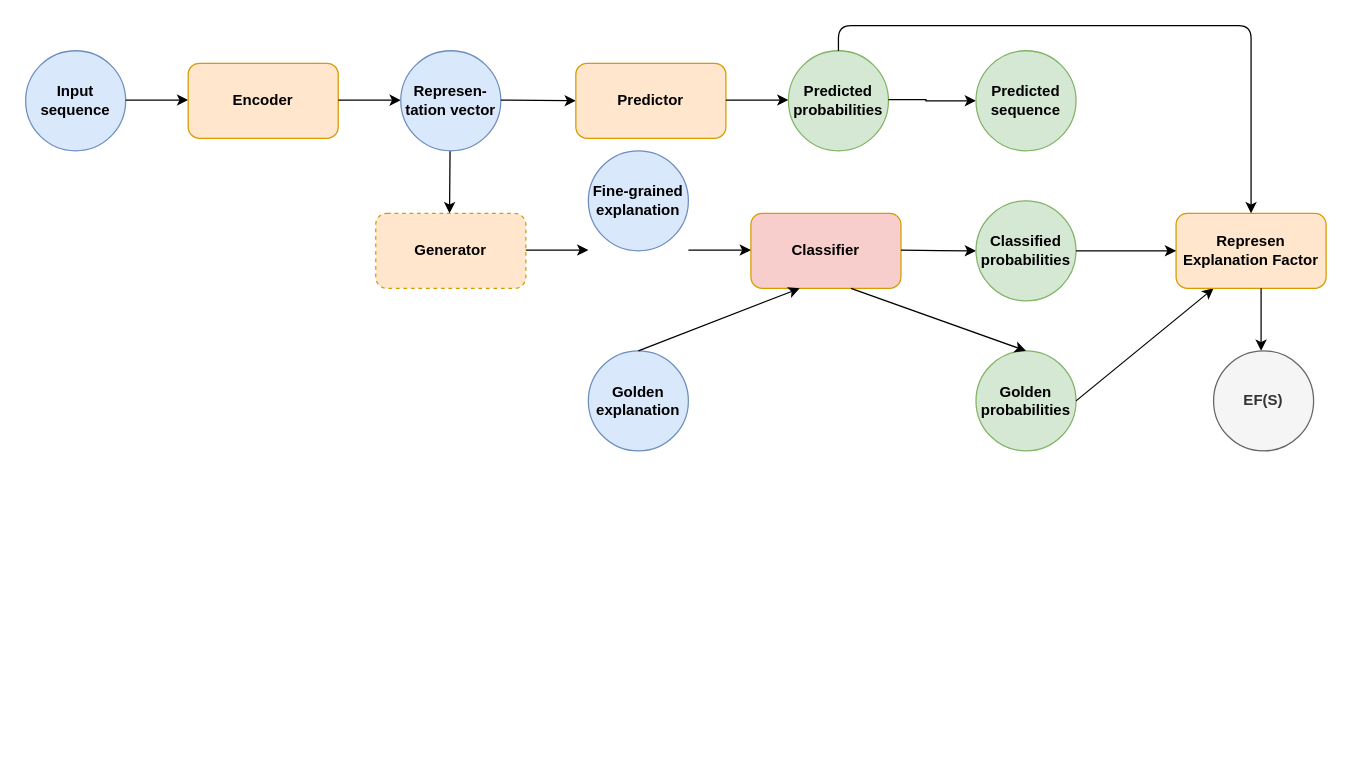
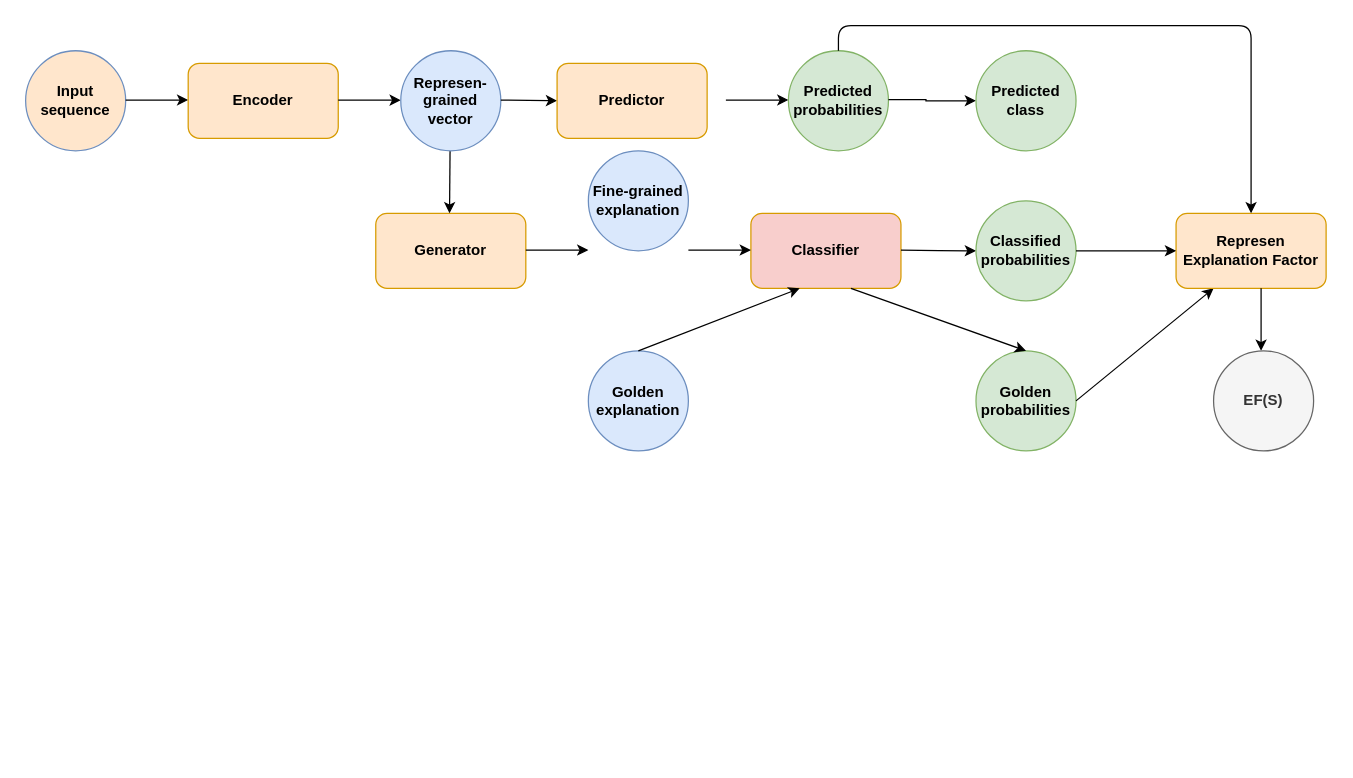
(76, 101) -> (76, 101)
(451, 101) -> (451, 101)
(651, 101) -> (632, 101)
(1026, 101) -> (1026, 101)
(451, 251) -> (451, 251)
